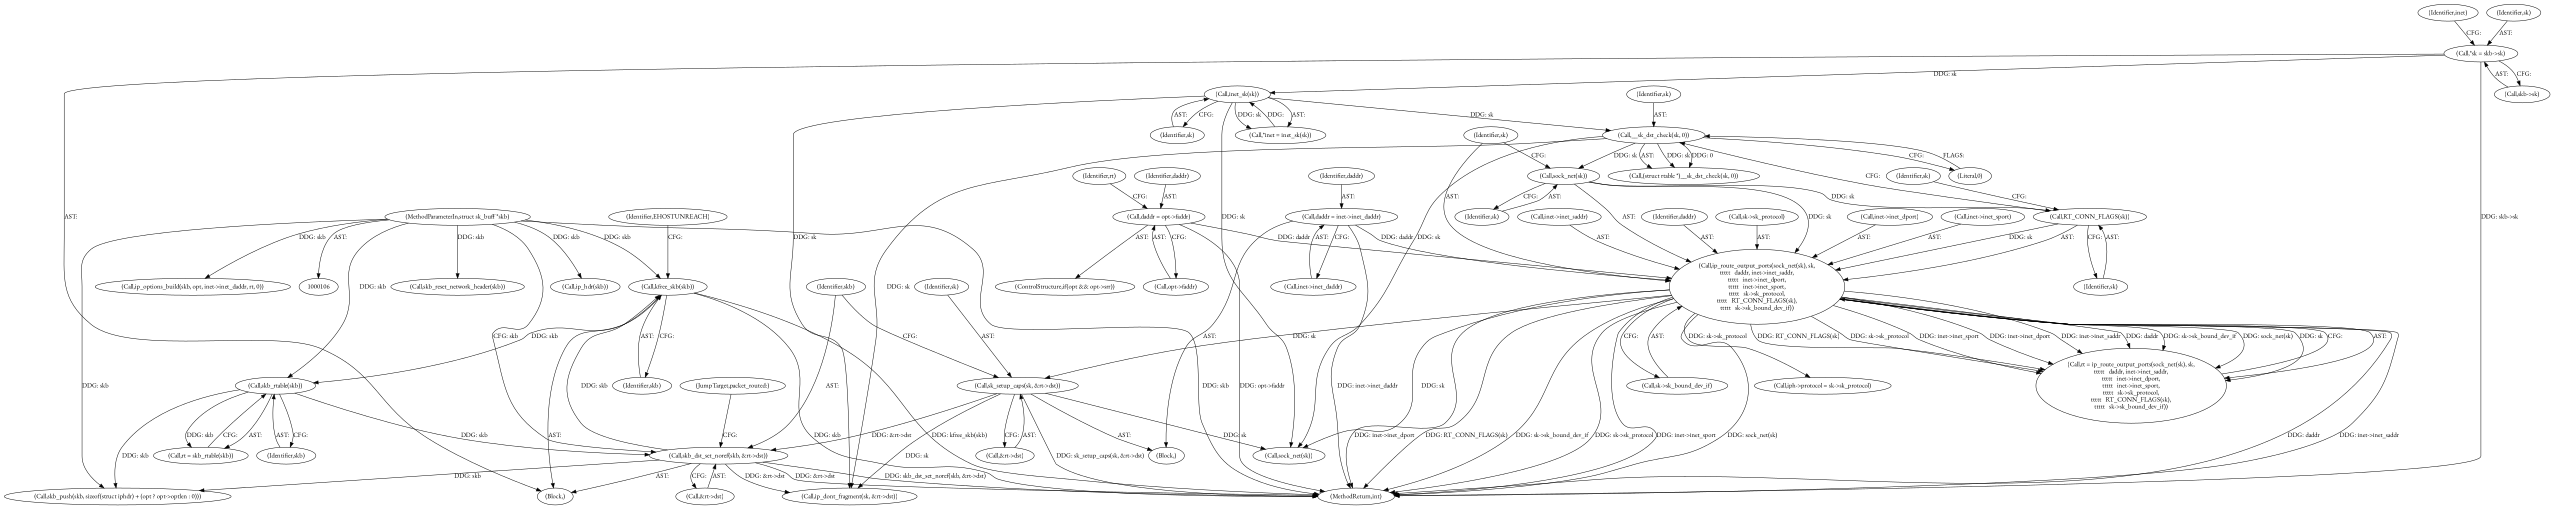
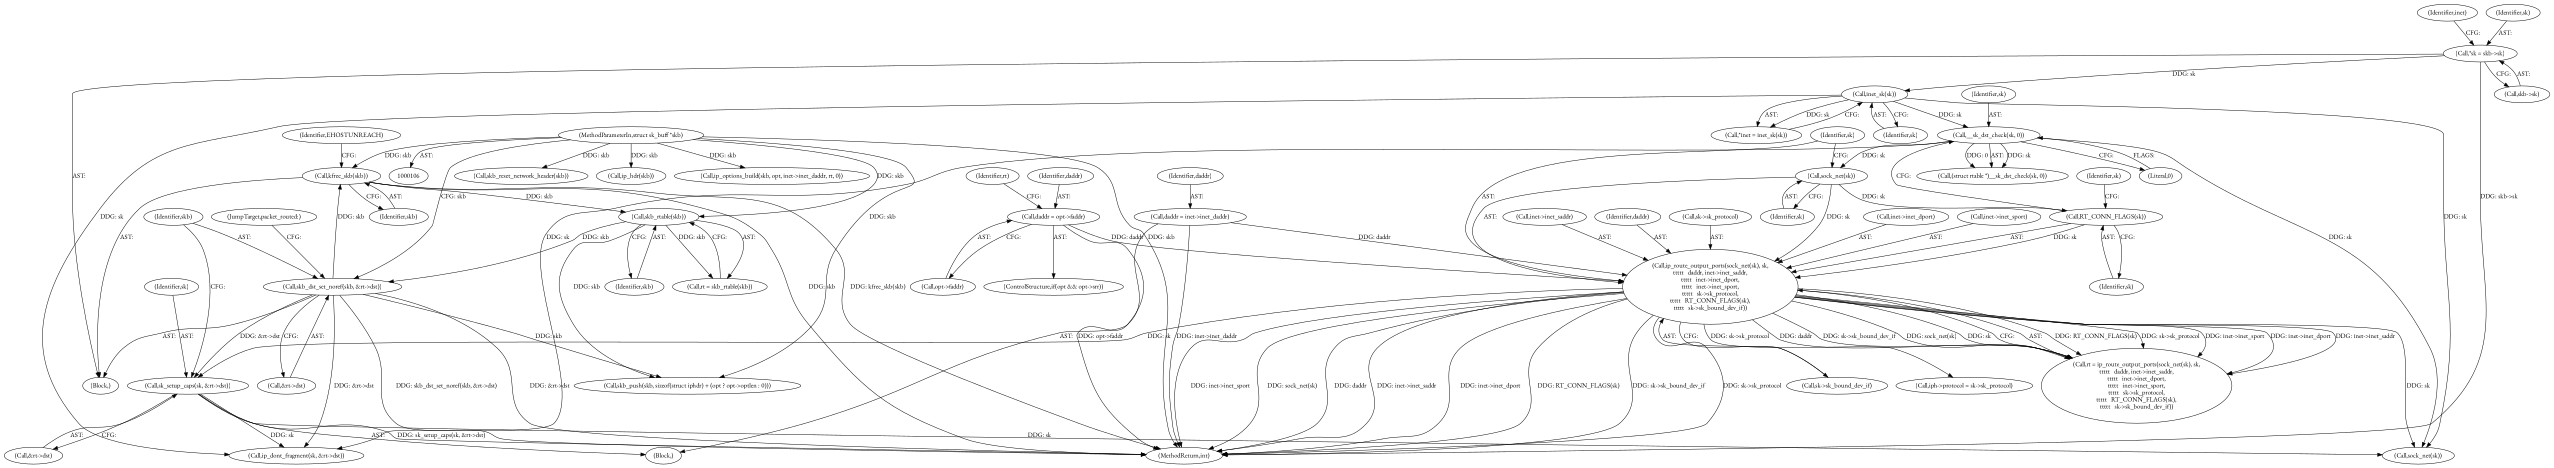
(1277, 115) -> (1853, 115)
(1313, 287) -> none
(888, 428) -> (249, 326)
